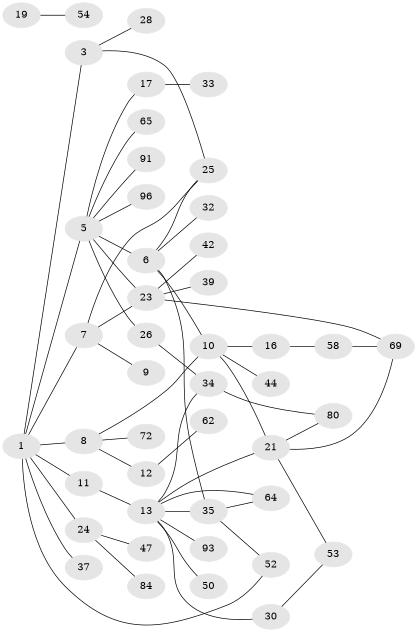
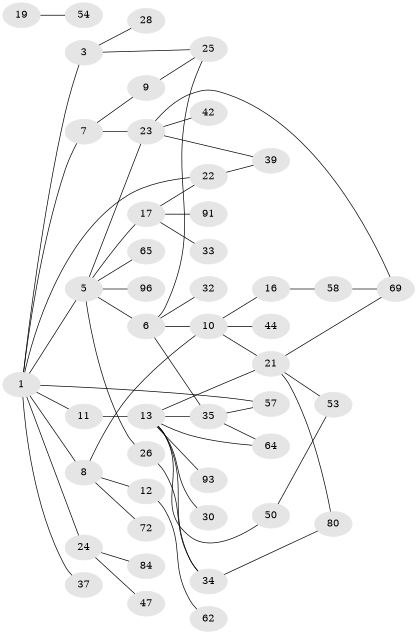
none -> (209, 177)
(114, 193) -> (178, 214)
(129, 241) -> (177, 69)
(271, 565) -> (271, 404)
(302, 586) -> (302, 460)
